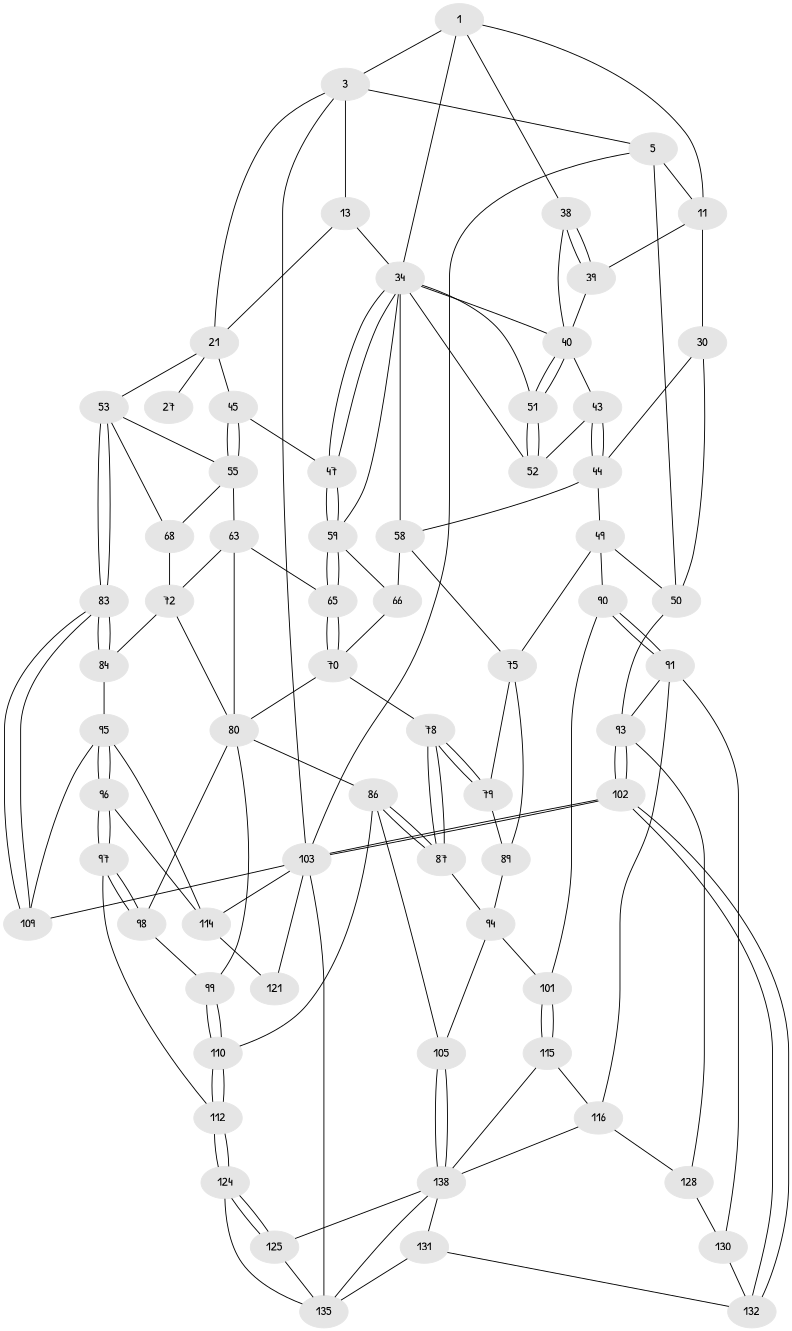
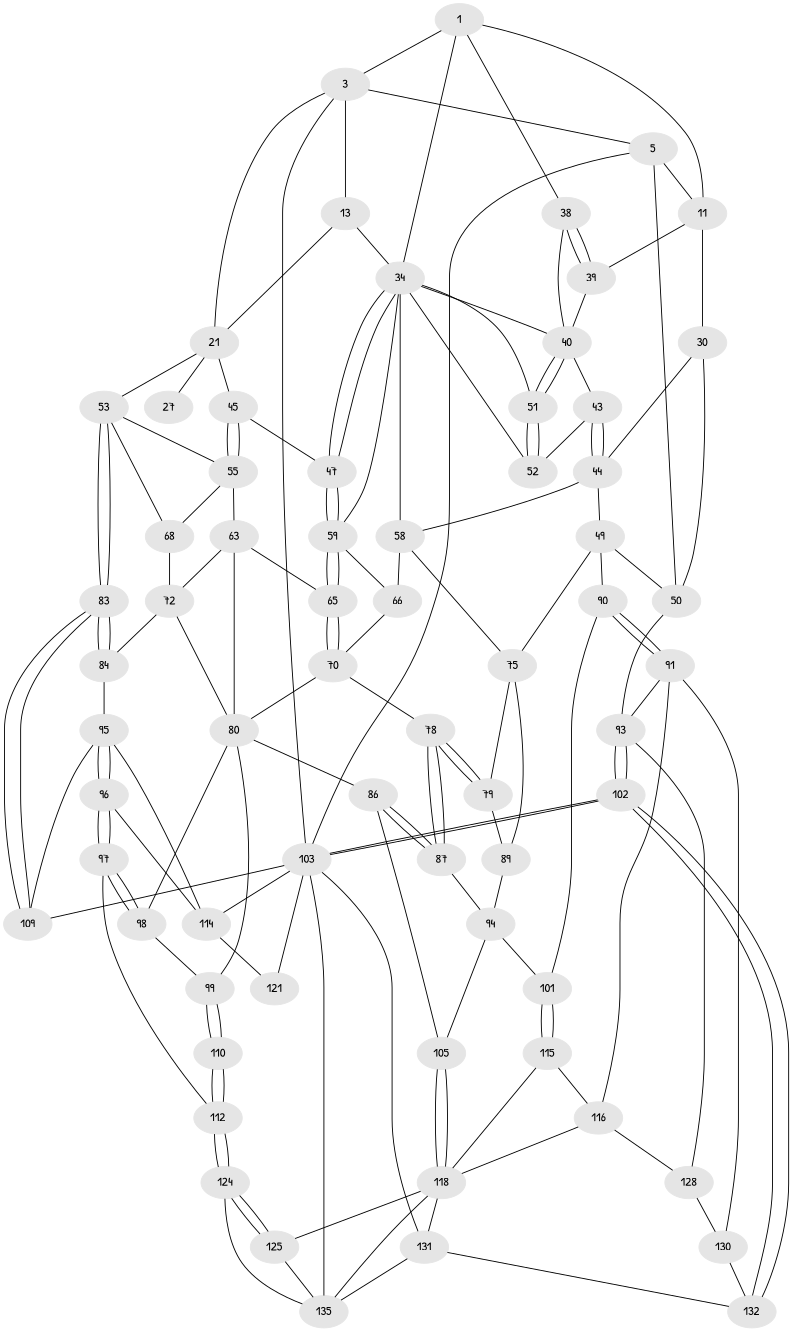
(339, 950) -> none
none -> (392, 1042)
(441, 1183) -> (441, 1183)
